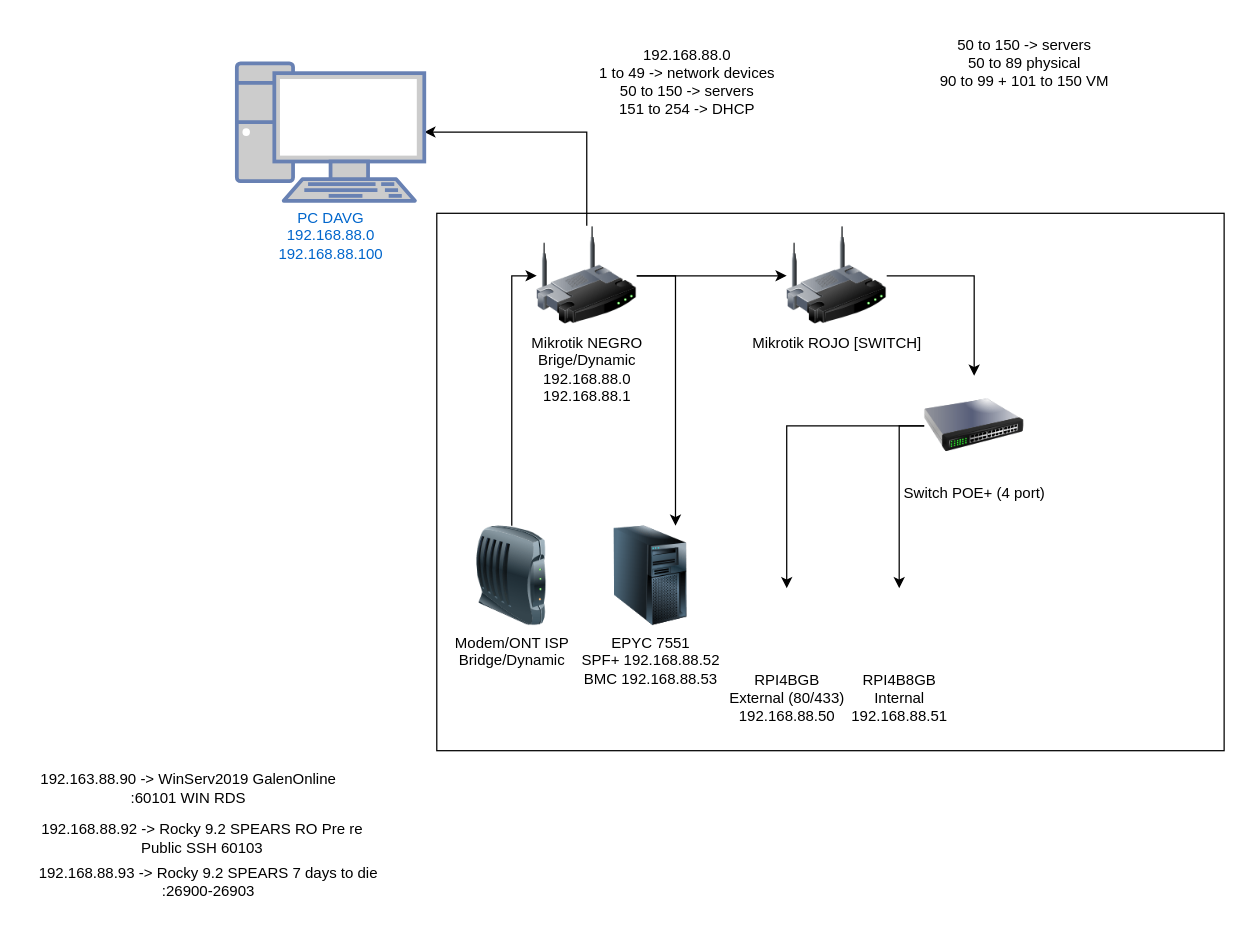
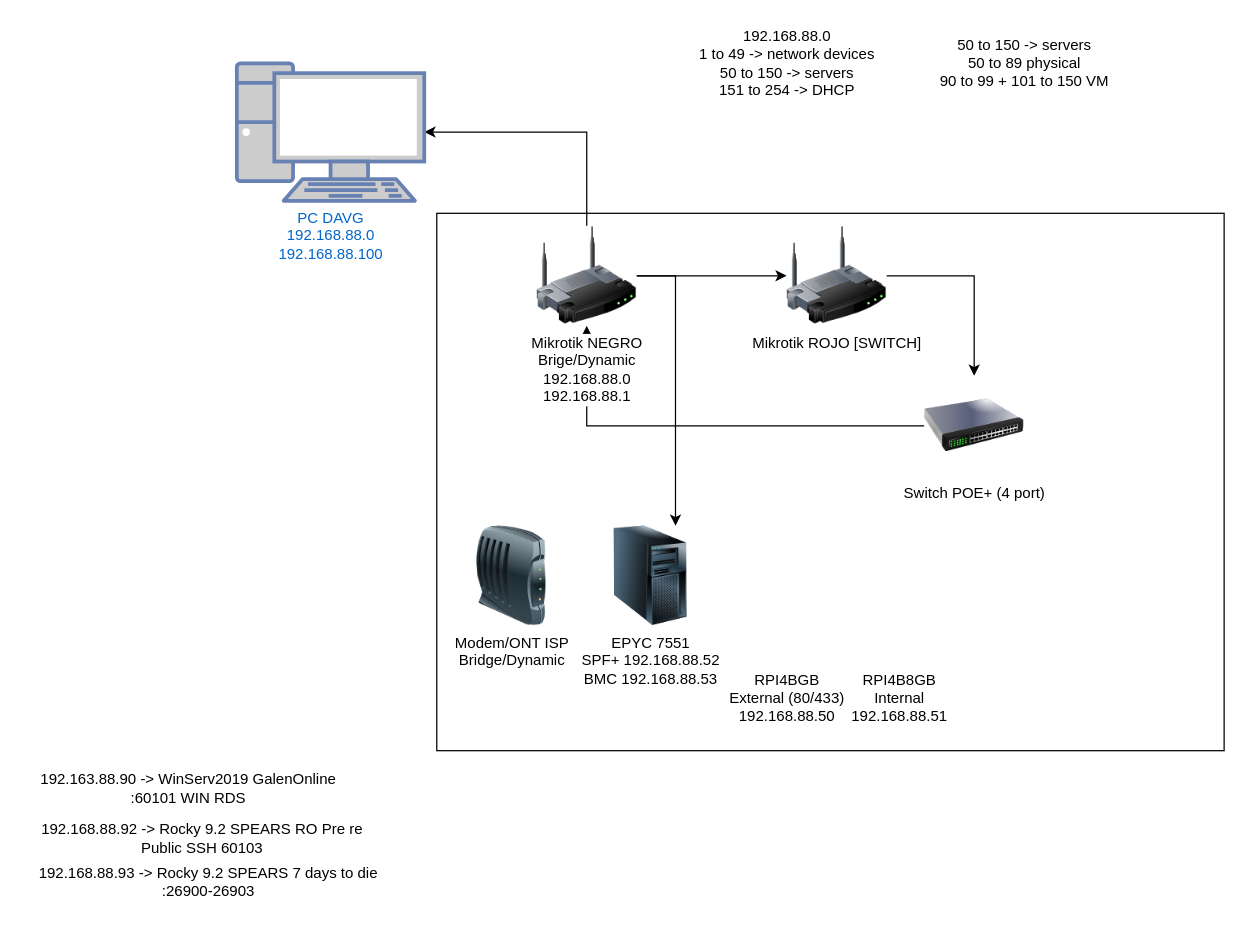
(687, 82) -> (787, 63)
(512, 393) -> none
(787, 502) -> (678, 426)
(899, 503) -> none
